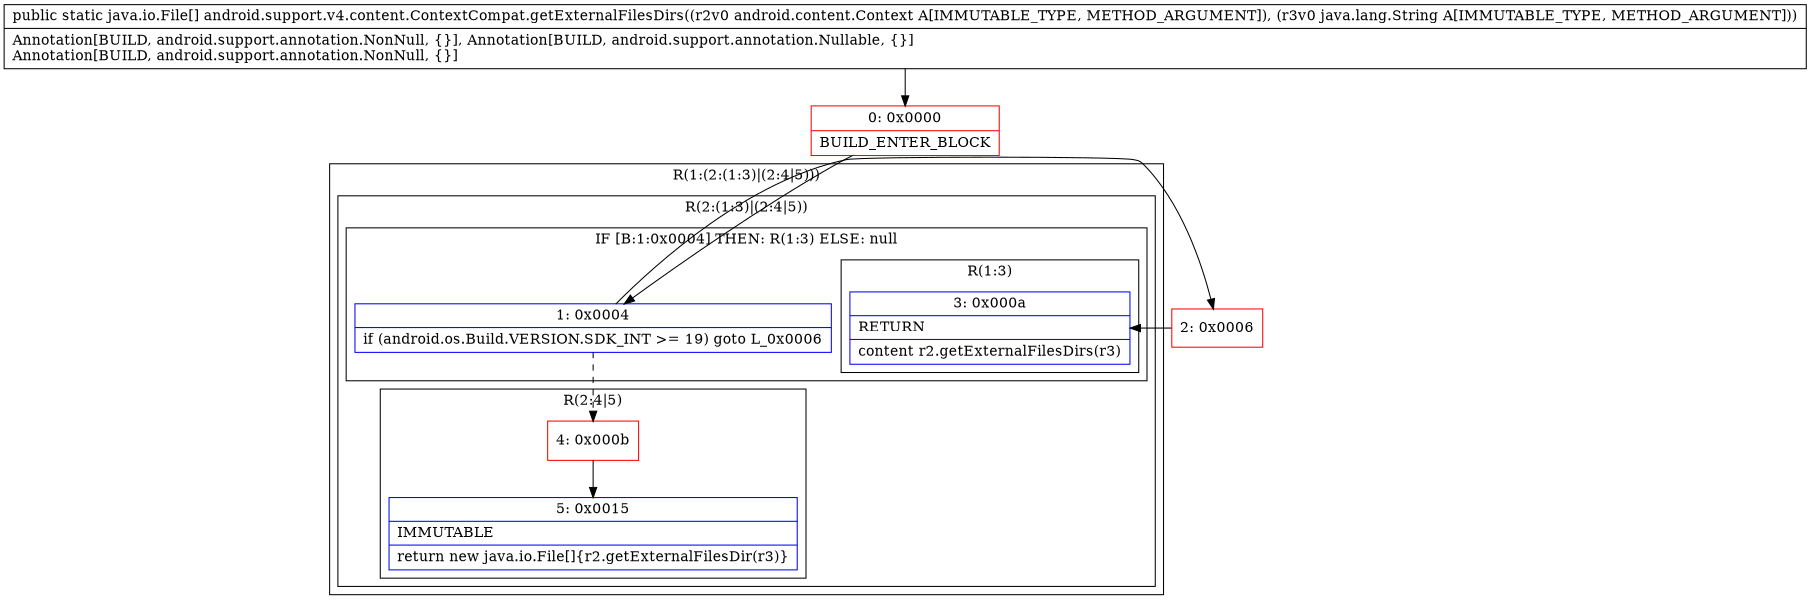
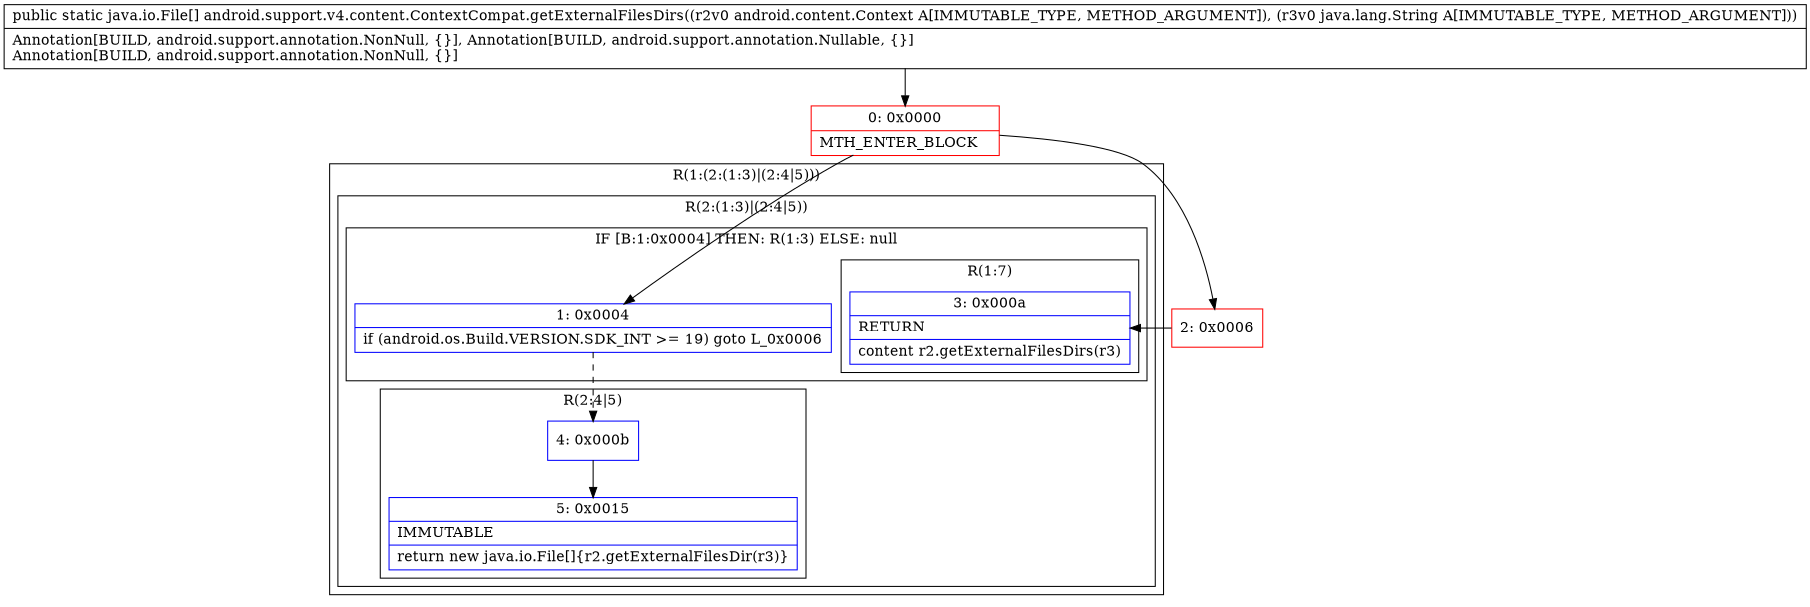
(905, 143) -> (899, 143)
(934, 157) -> (1152, 172)
(990, 272) -> (990, 272)
(593, 441) -> (593, 441)
